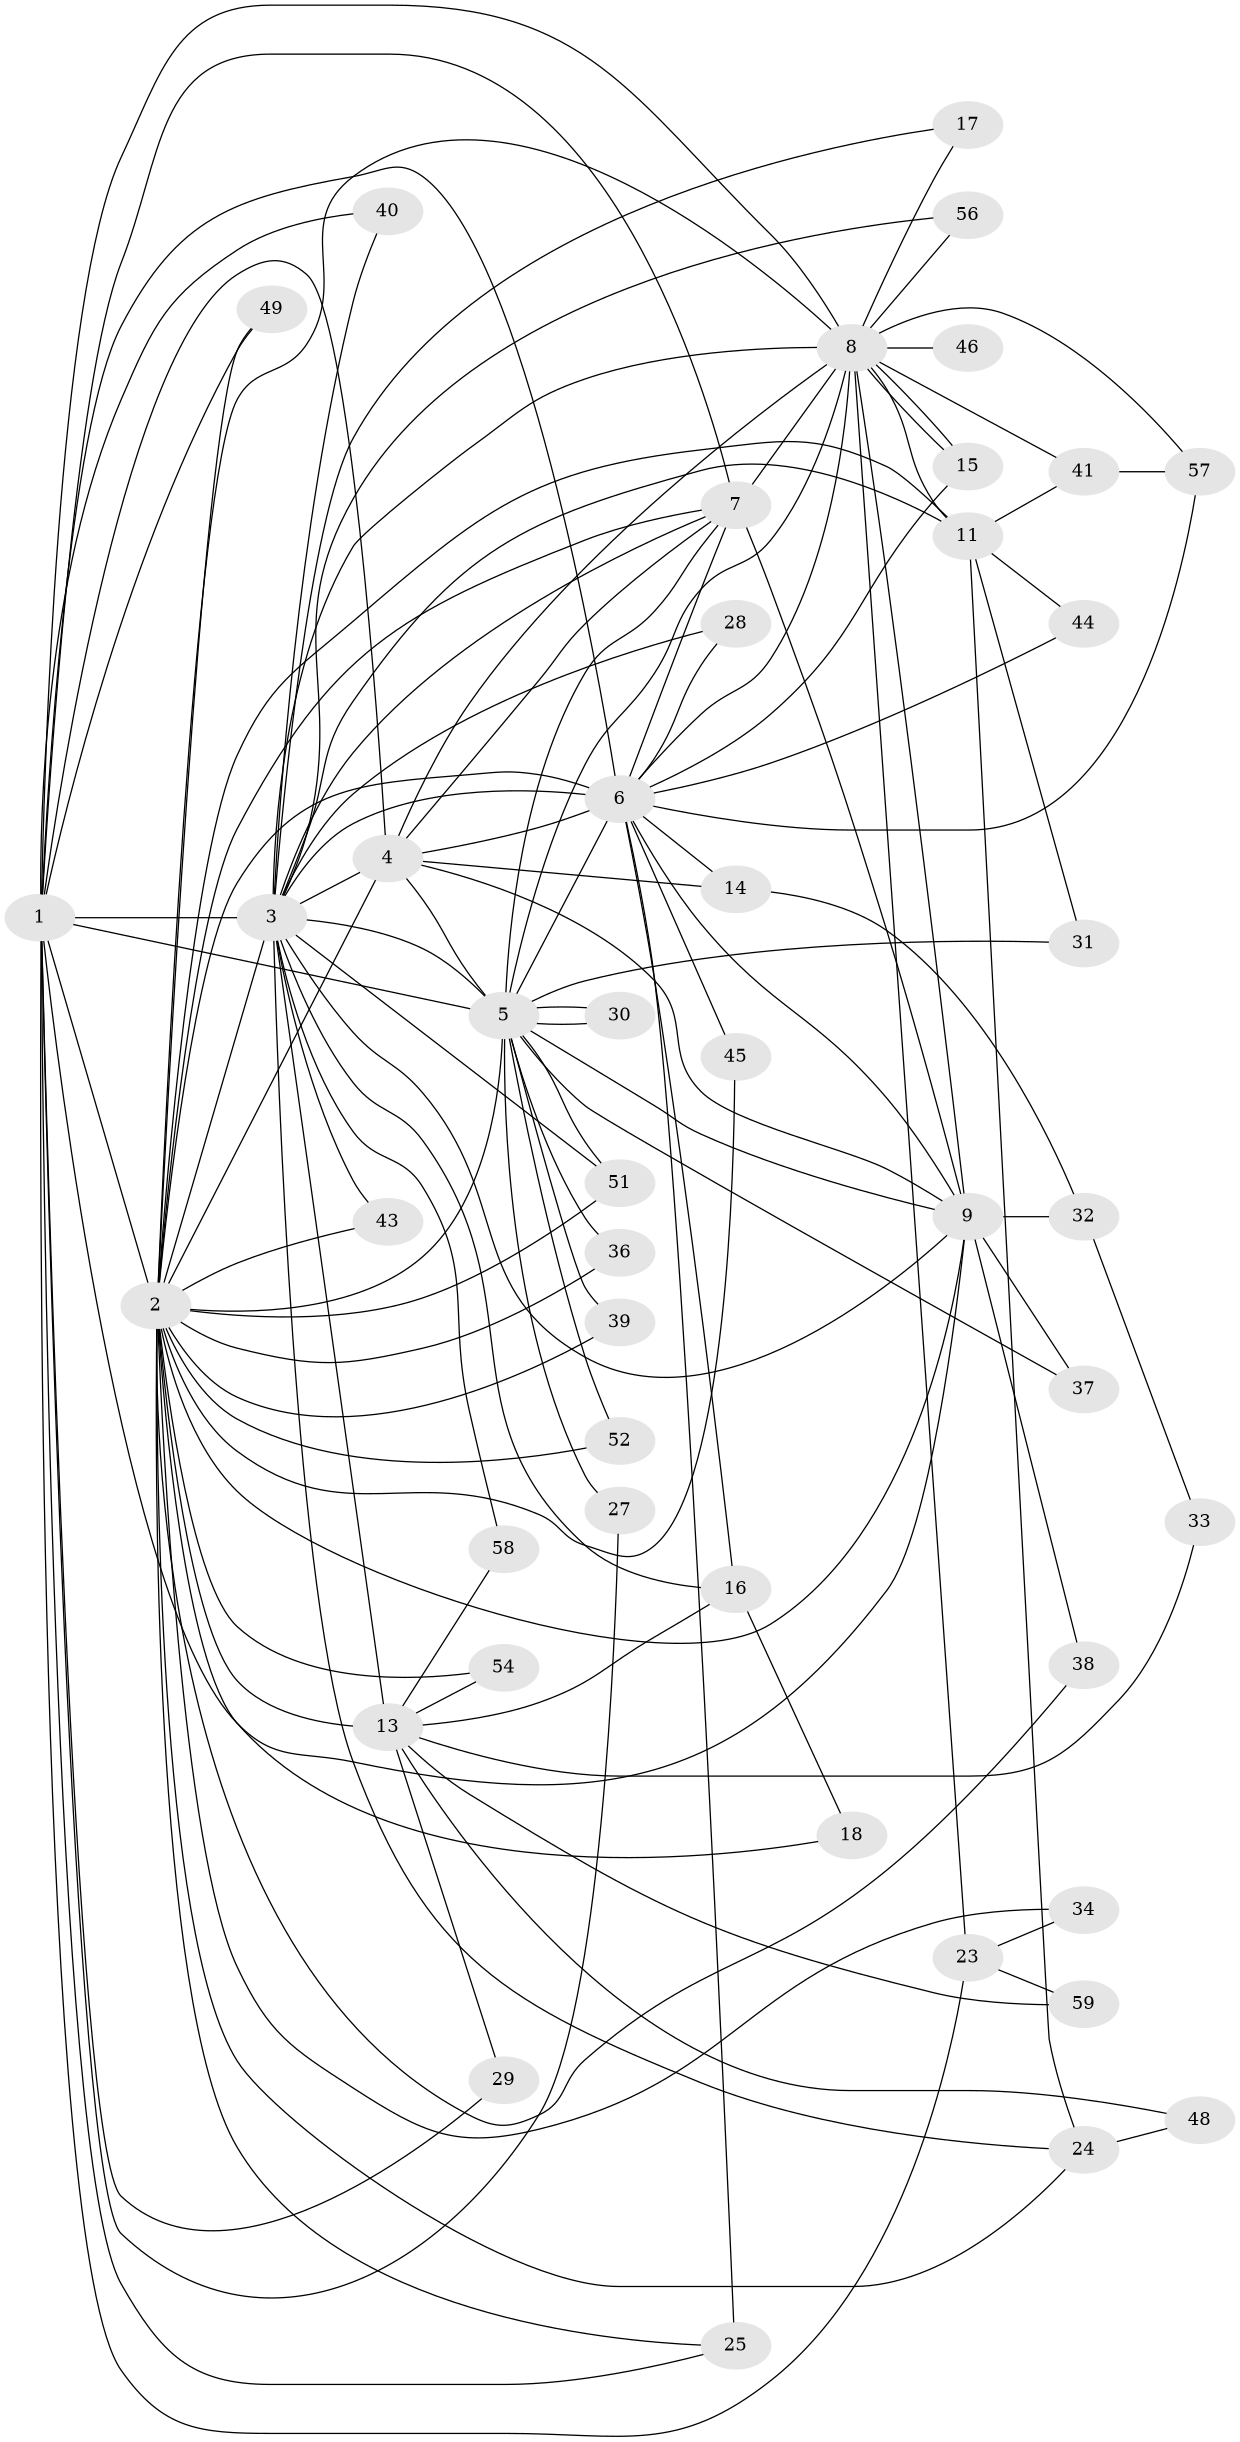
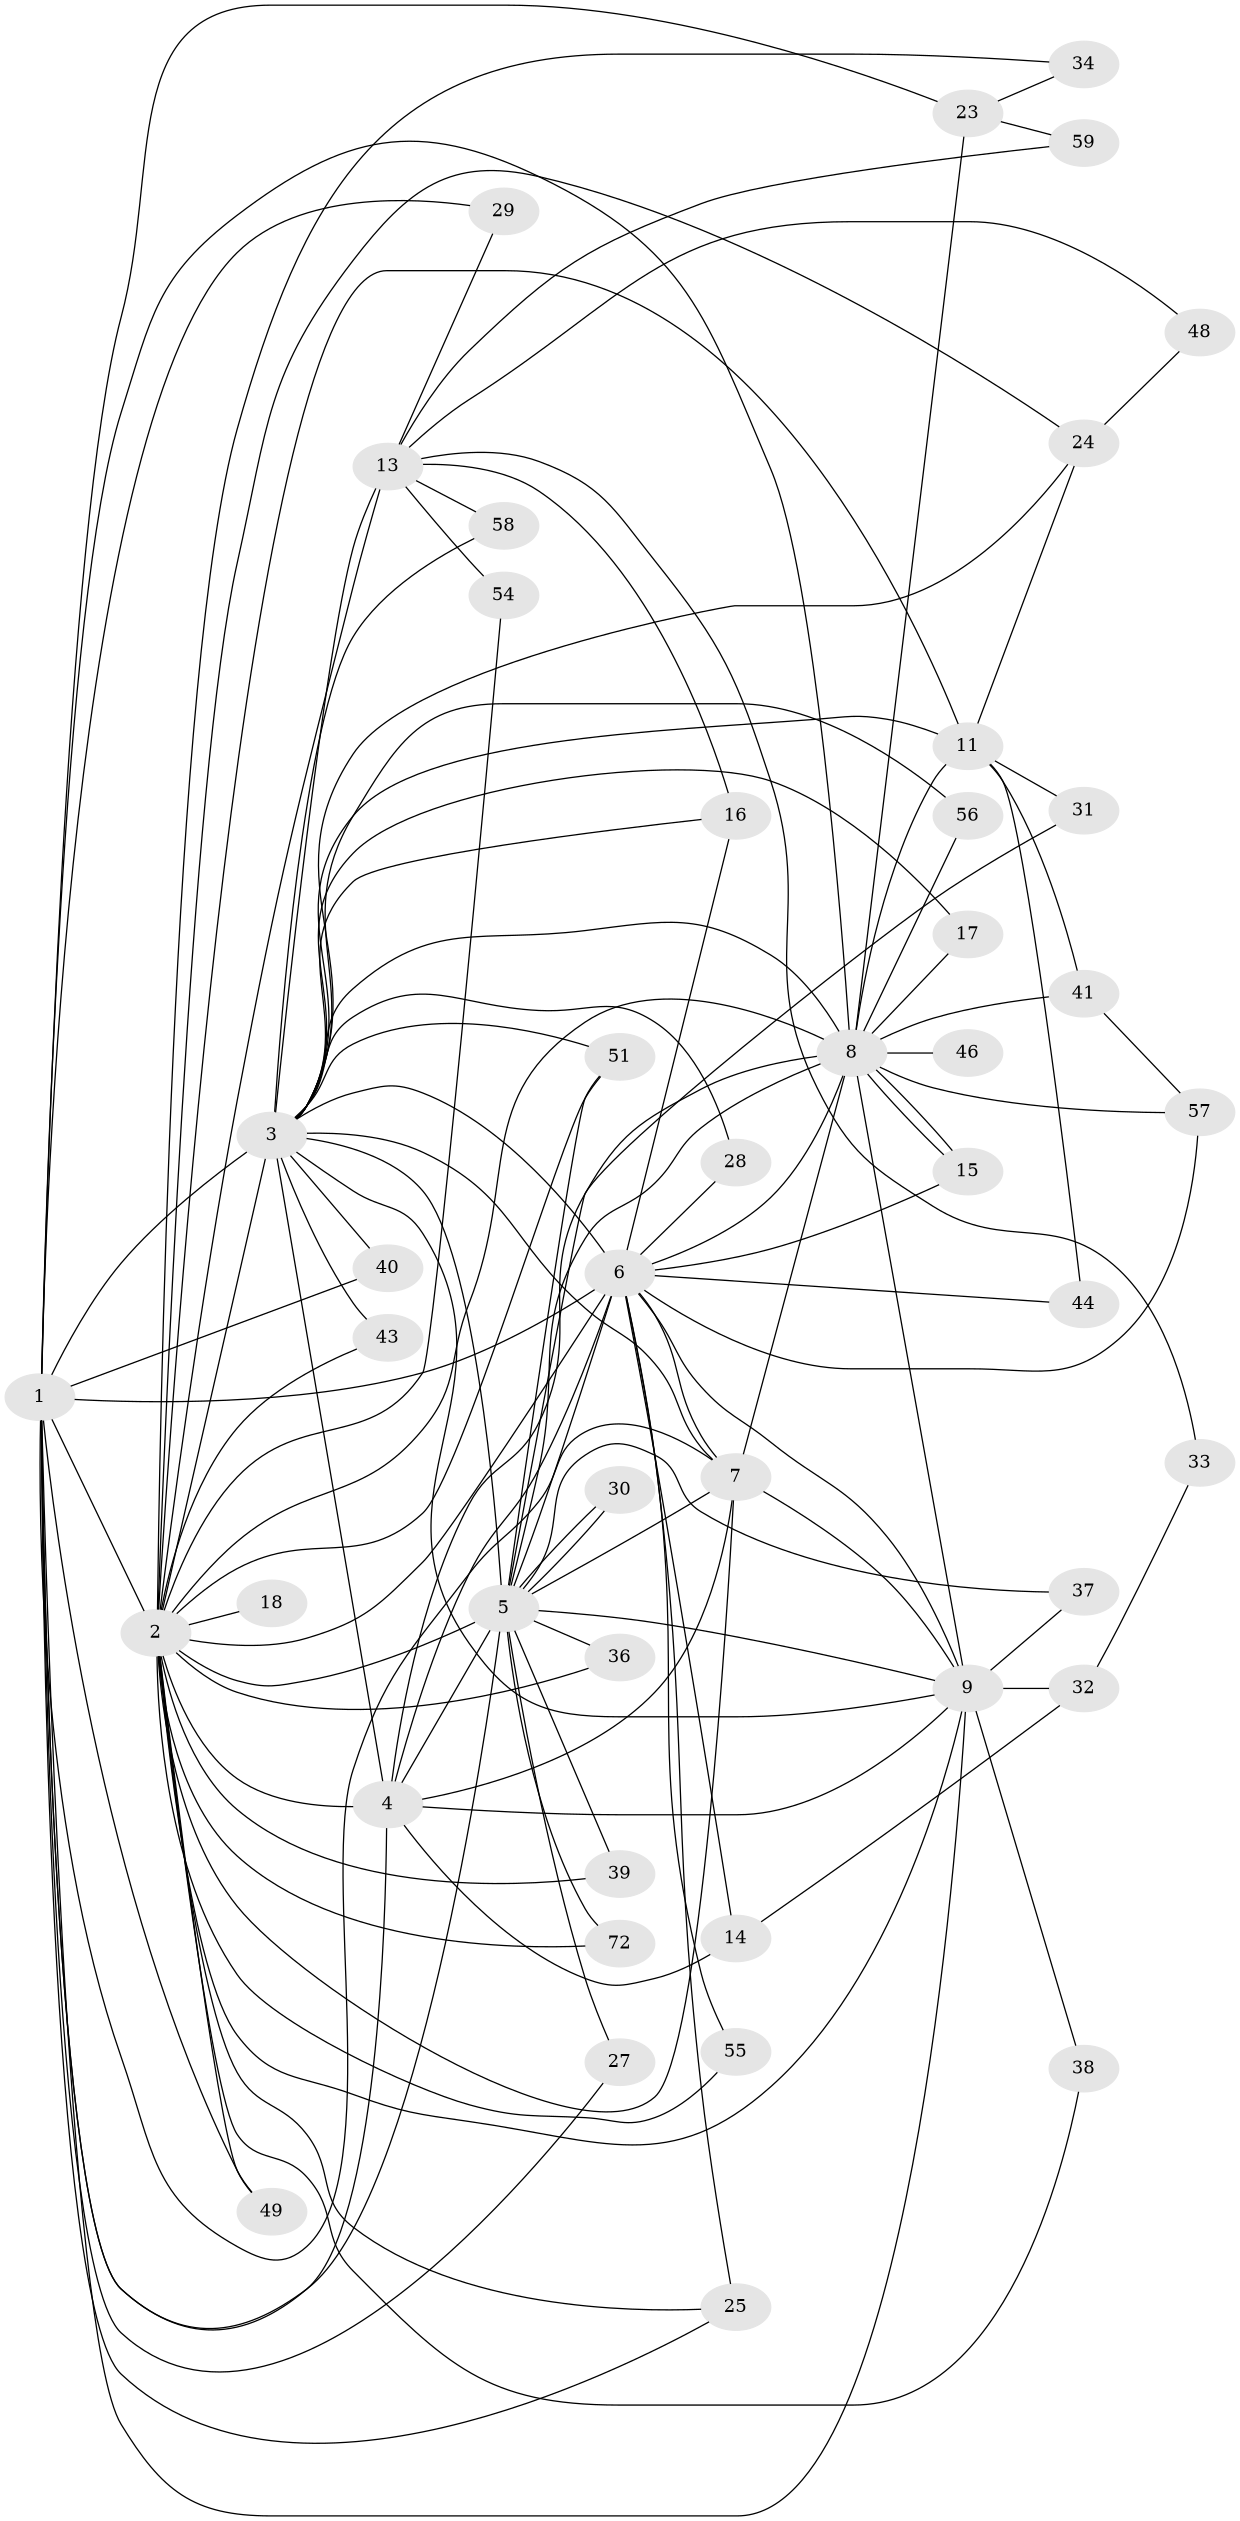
(736, 1057) -> (736, 2052)
(620, 1441) -> (620, 1944)
(794, 1712) -> none
